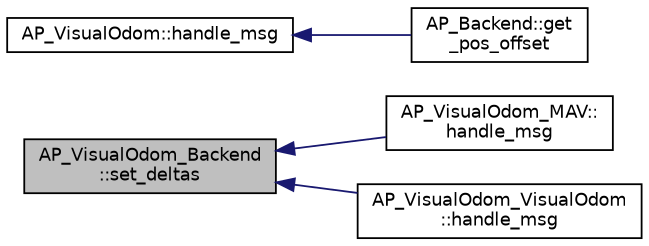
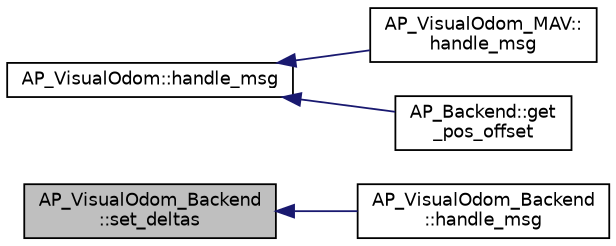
(340, 143) -> (333, 55)
(500, 211) -> (483, 211)
